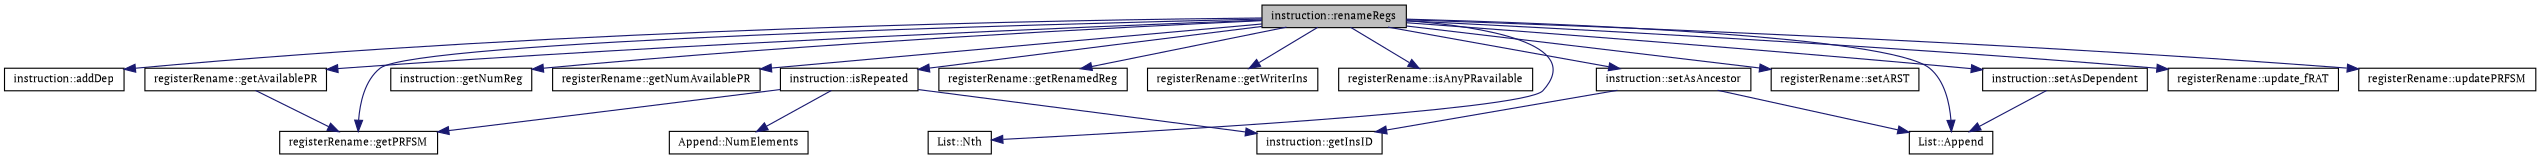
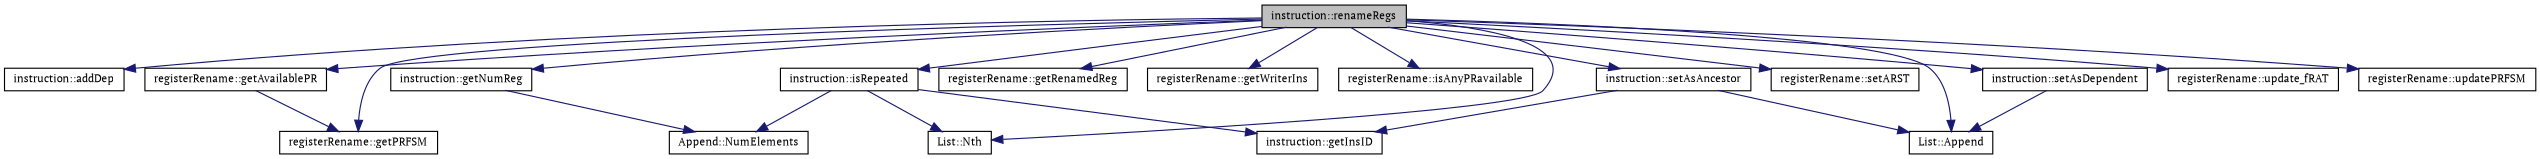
(656, 80) -> none
none -> (595, 110)
(615, 110) -> (900, 108)
